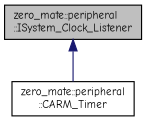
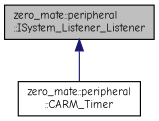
(73, 22) -> (79, 22)
